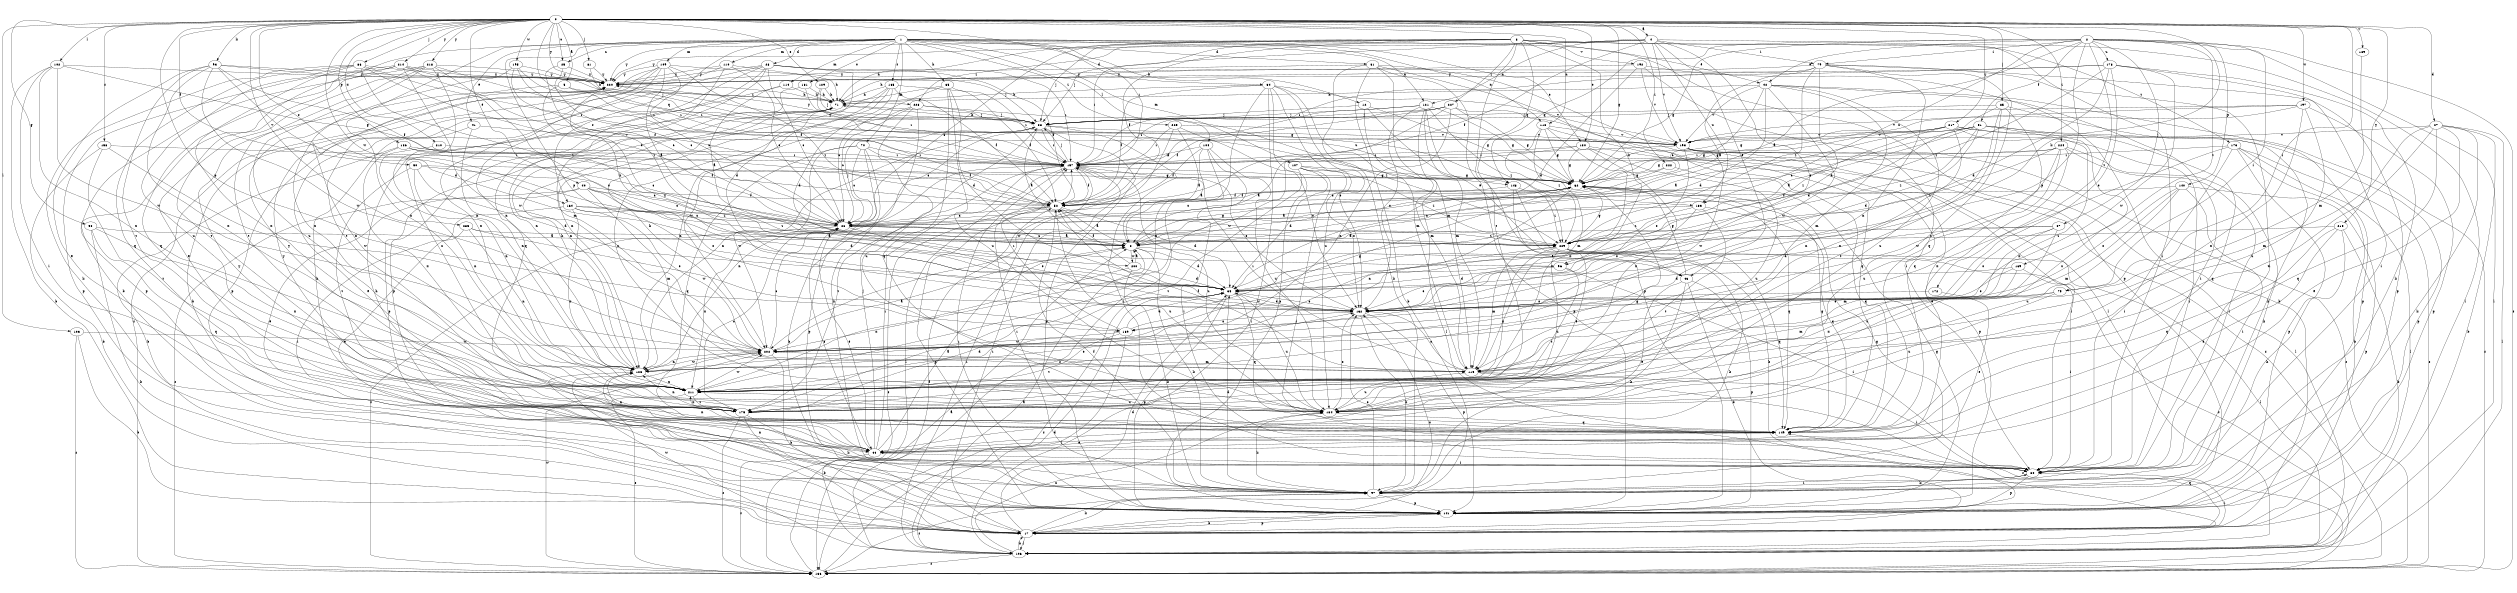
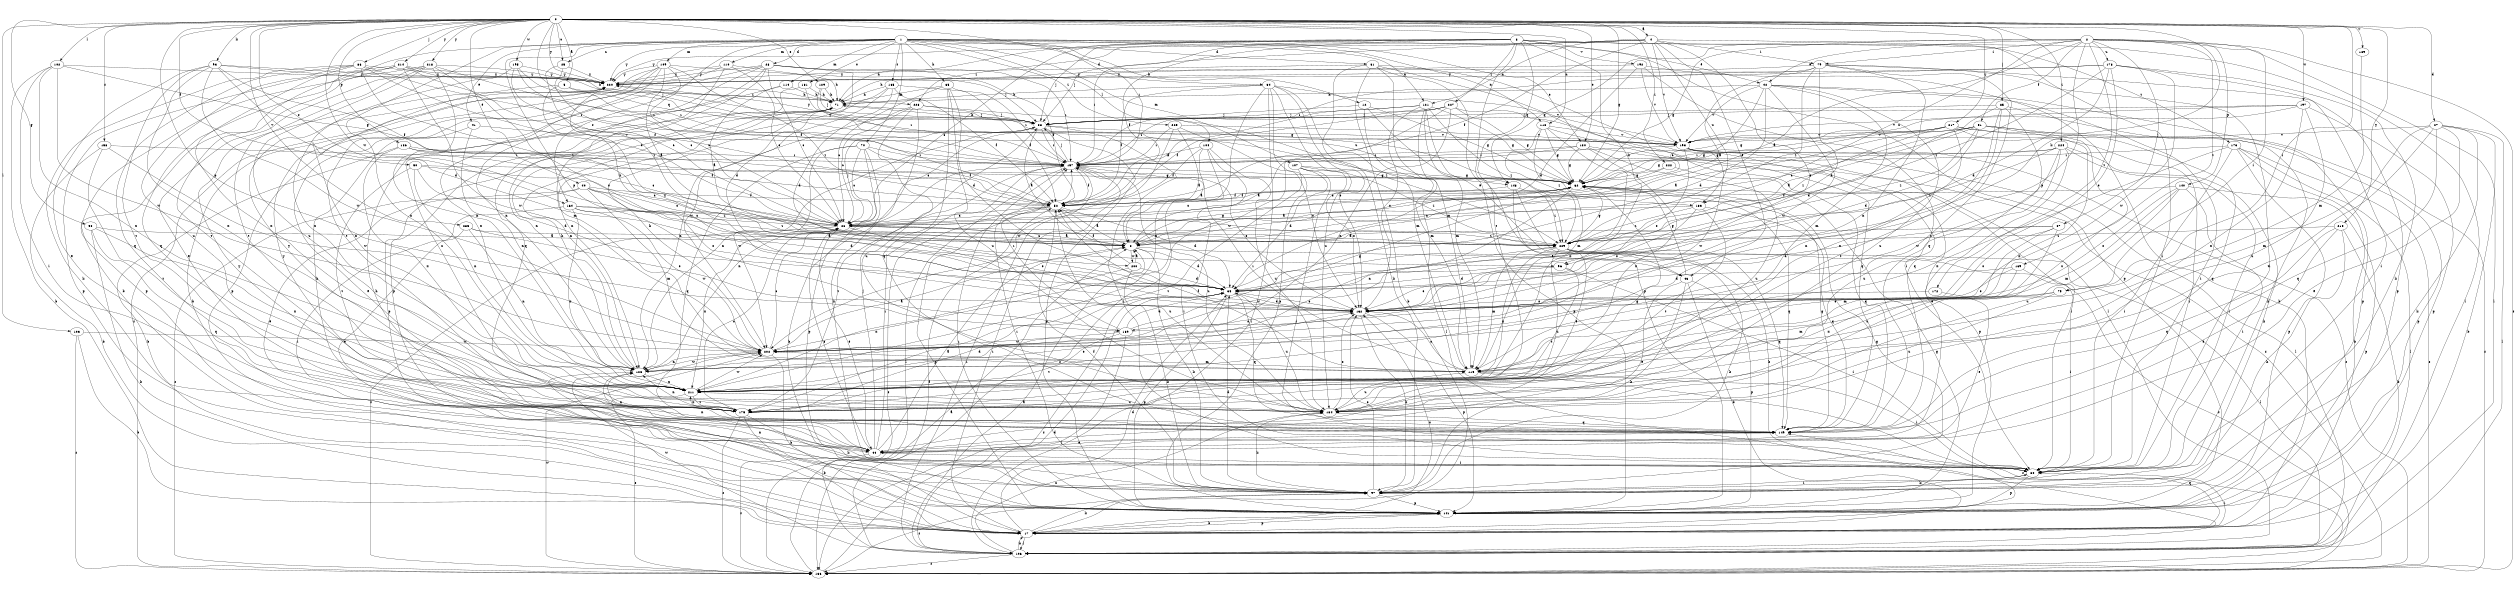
(589, 65) -> none
(817, 95) -> (817, 95)
(439, 145) -> none
(1243, 318) -> (1241, 321)
(771, 372) -> none
